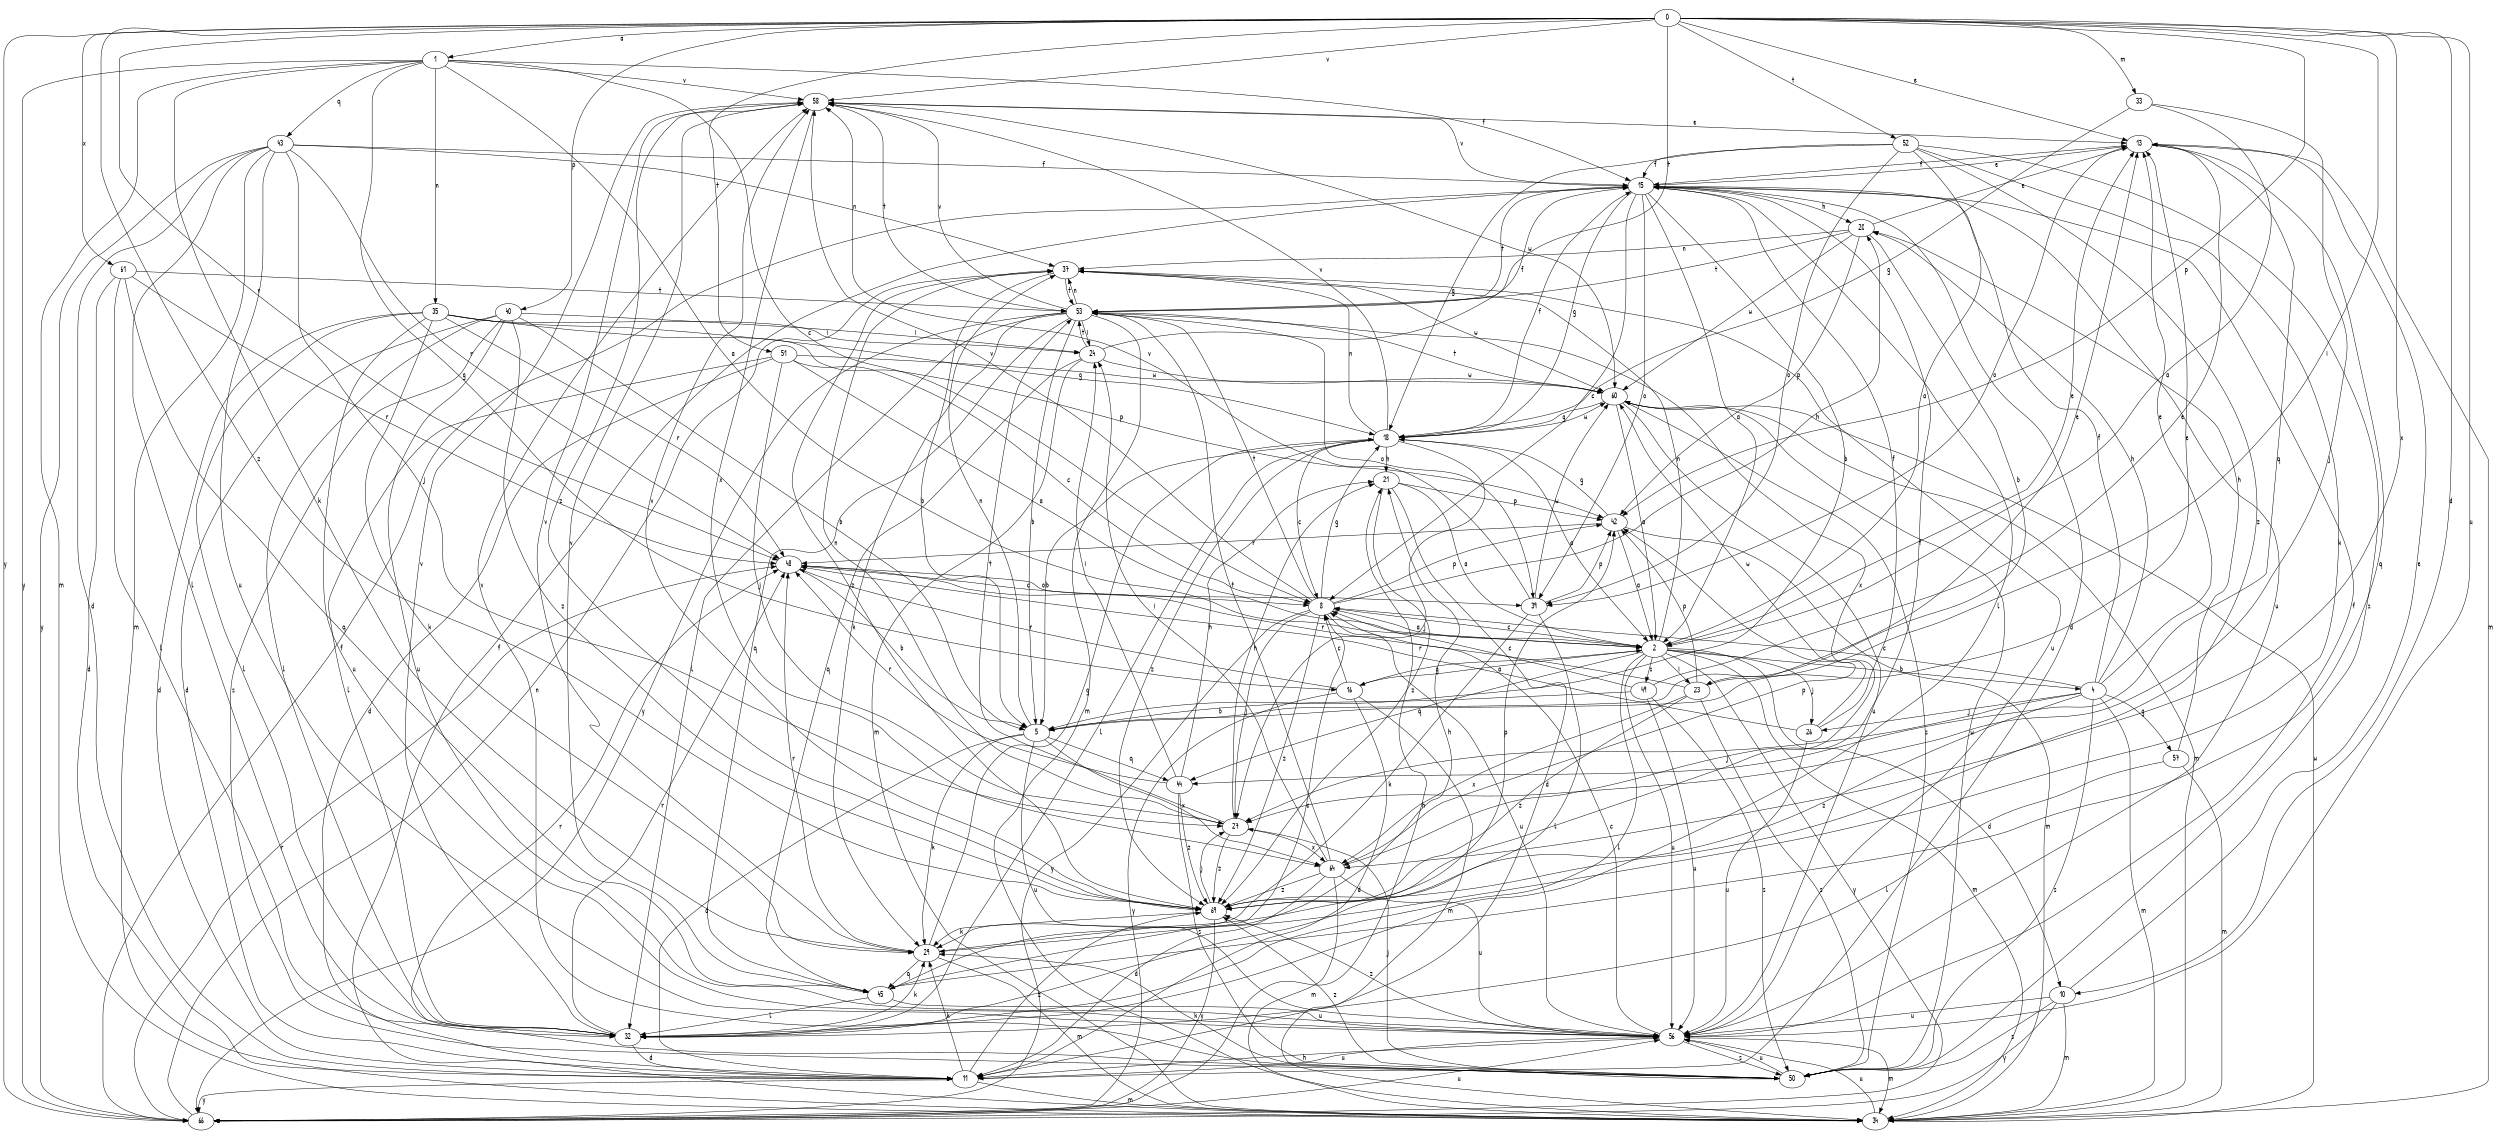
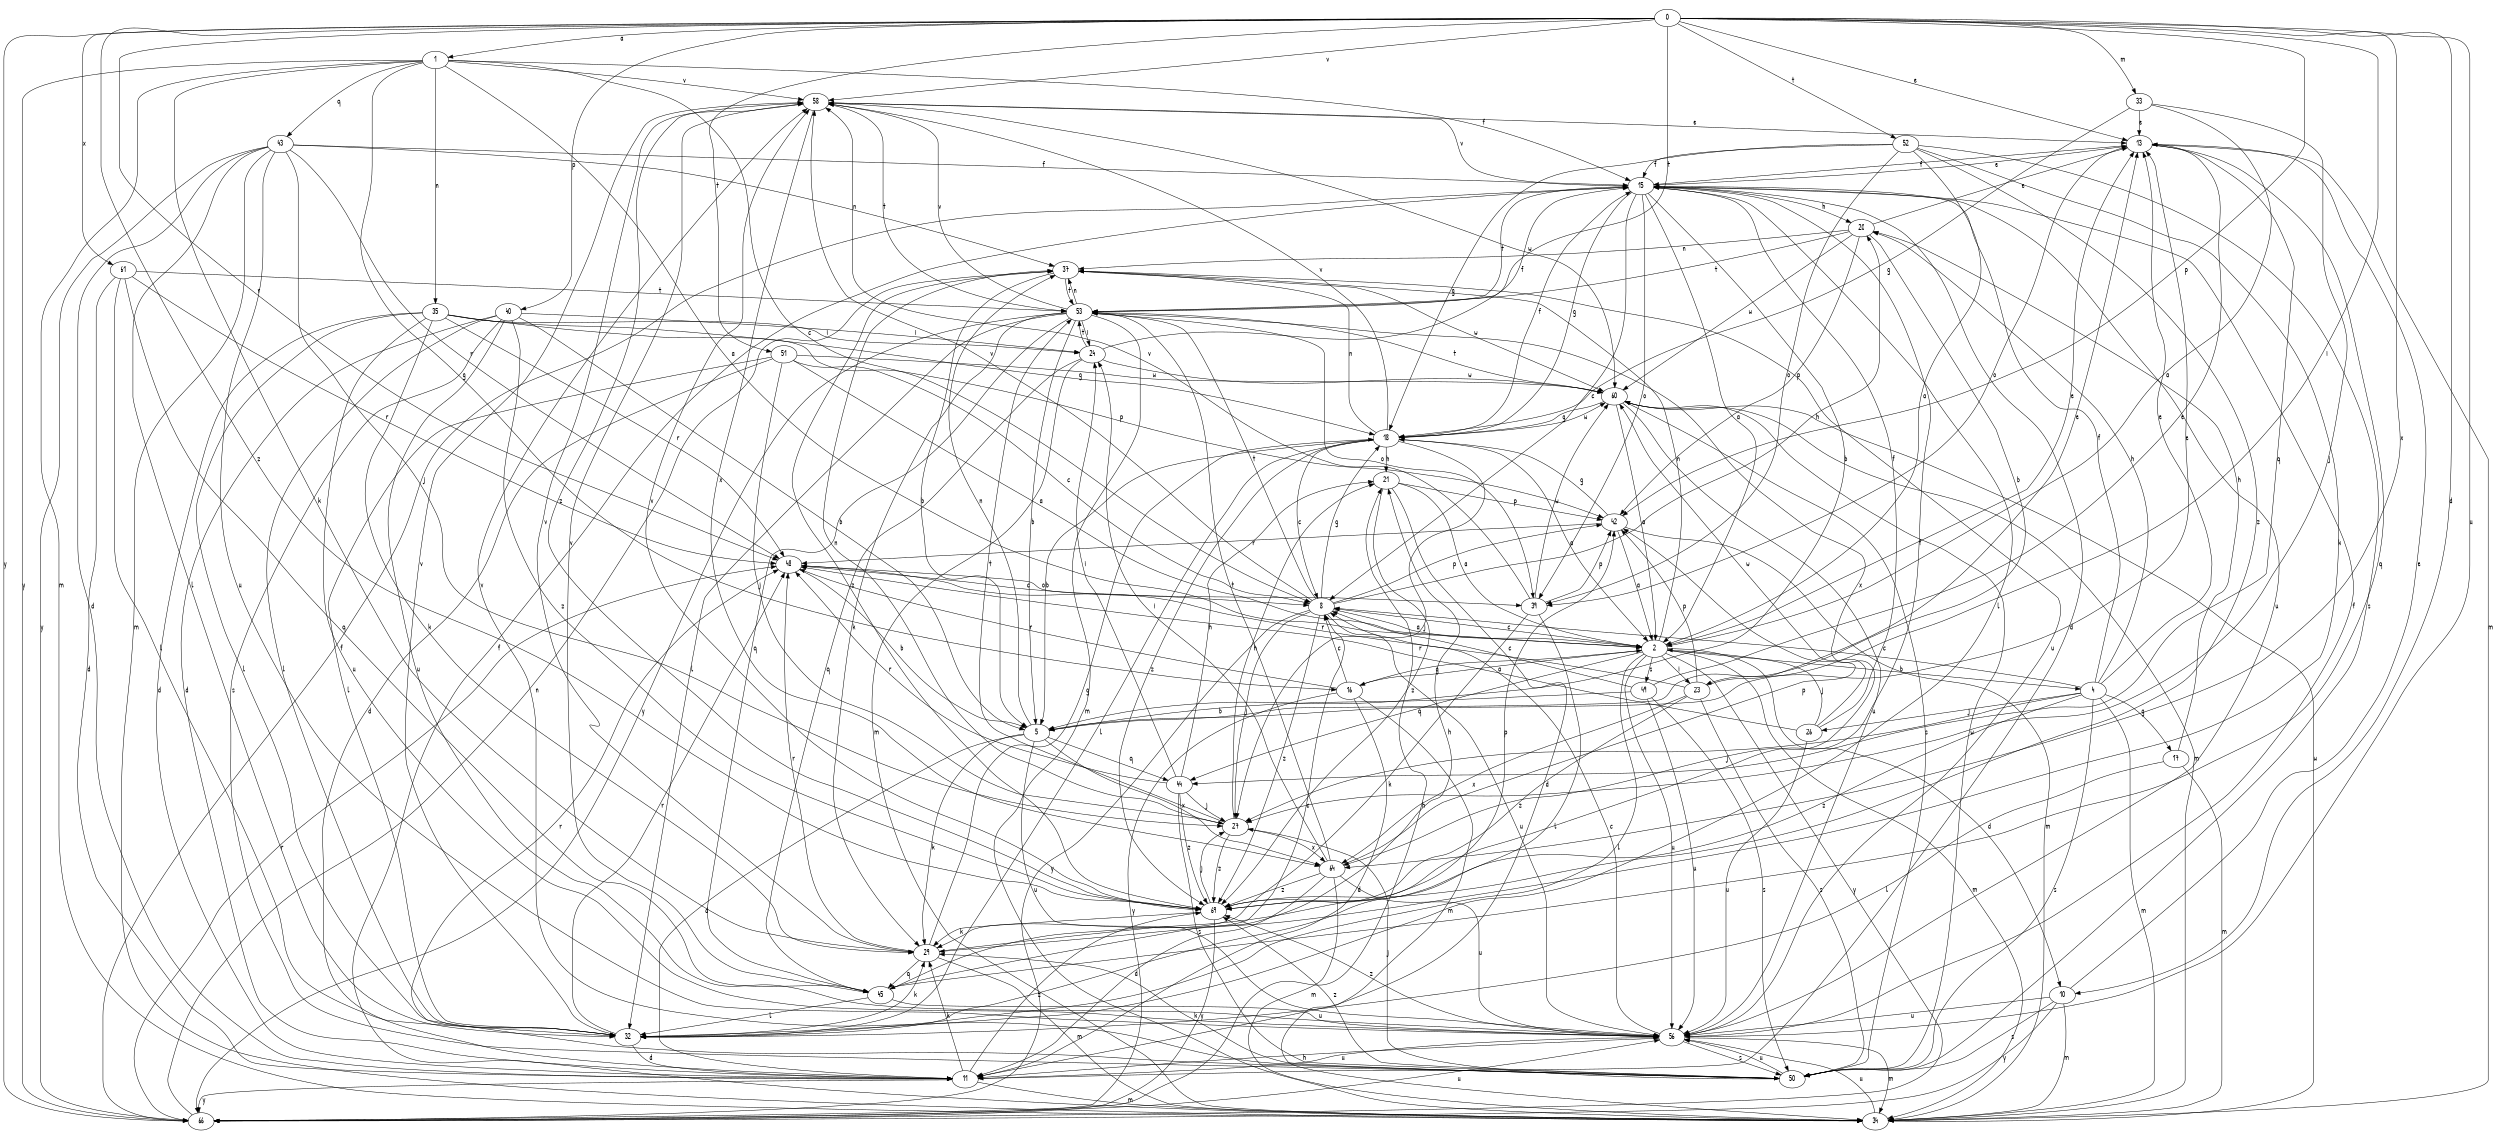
none -> (2139, 121)
(1767, 663) -> (1789, 665)
(2176, 759) -> (2176, 759)
none -> (1203, 807)
